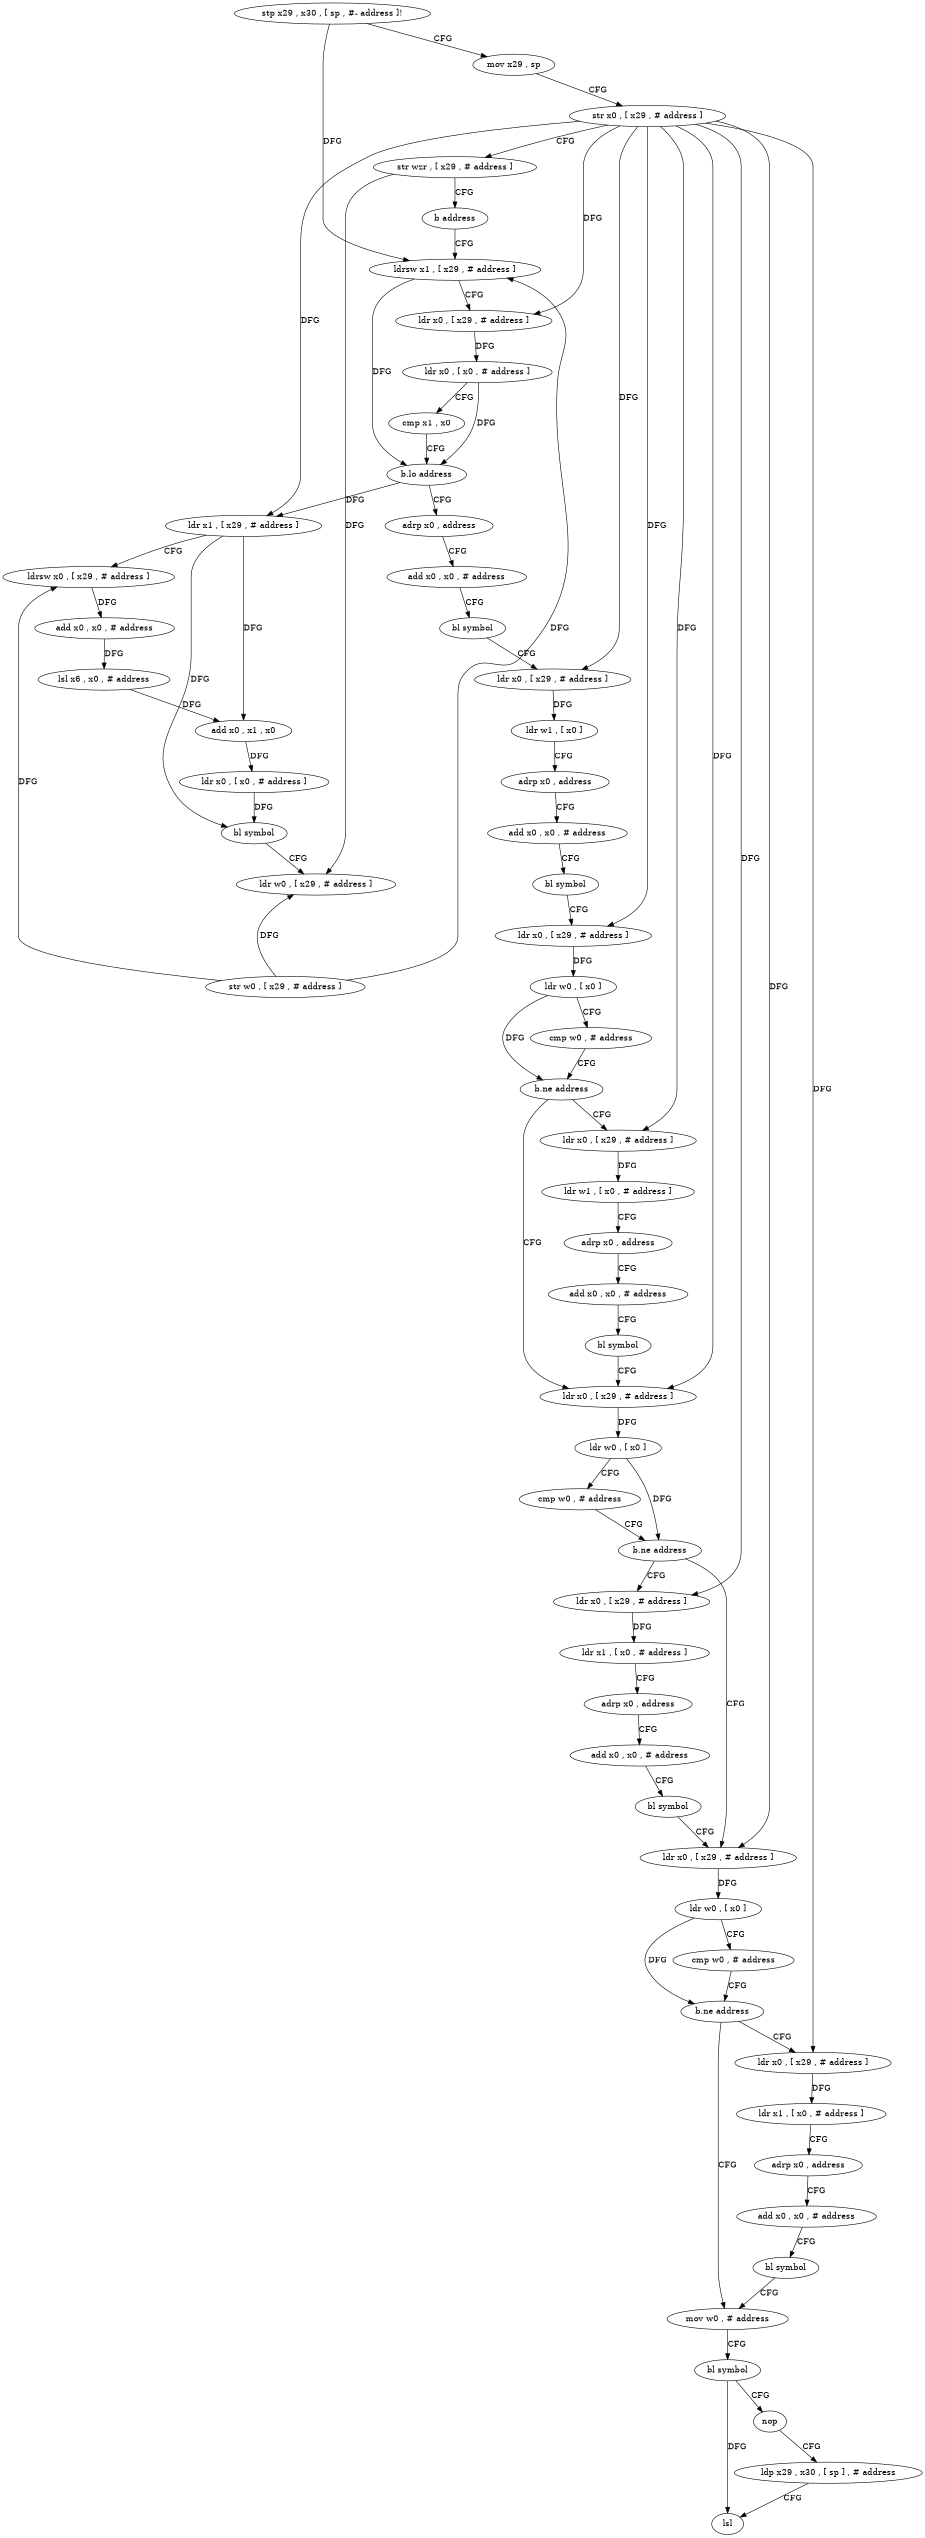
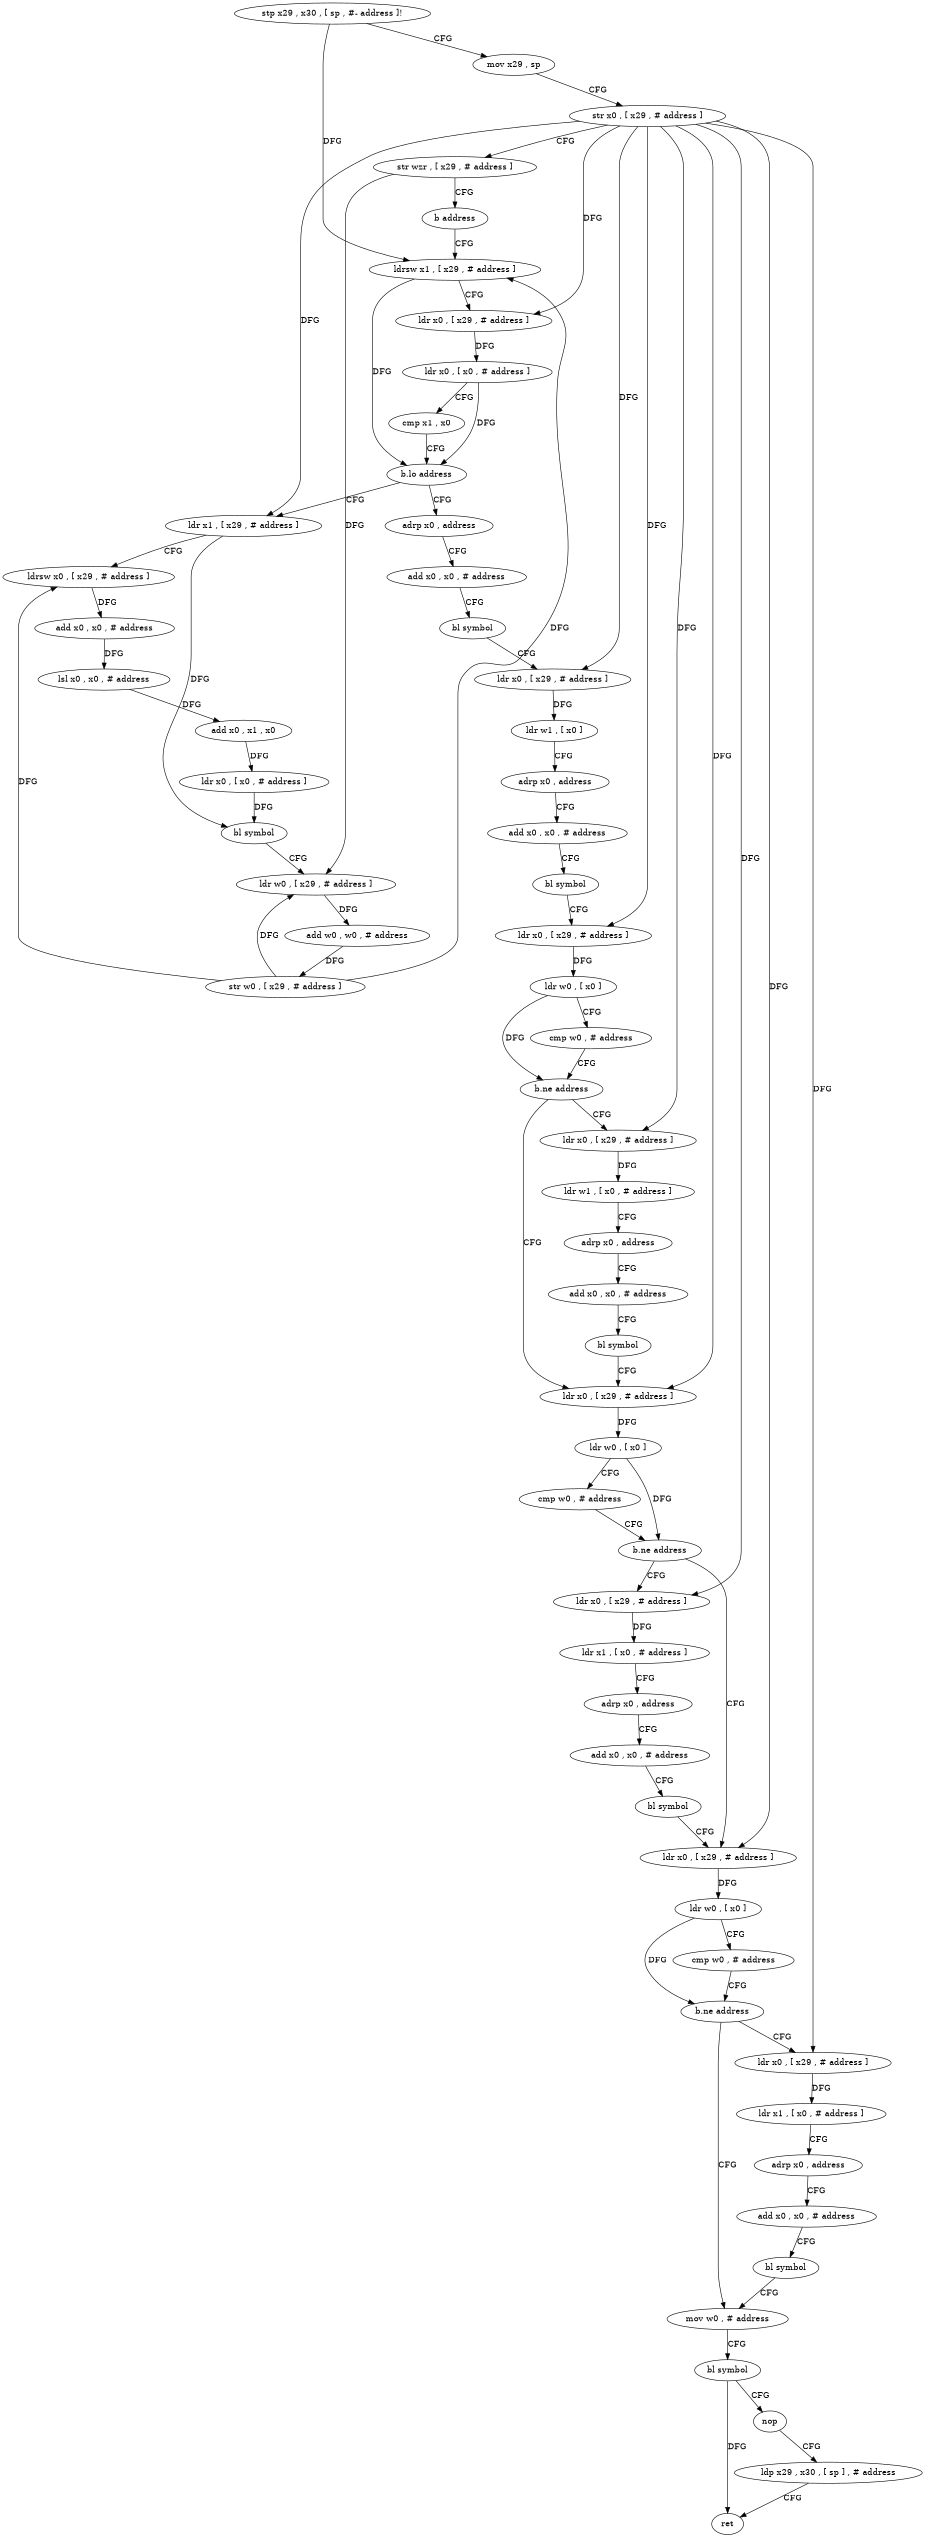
(355, 500) -> (355, 500)
(244, 625) -> none
(104, 680) -> (104, 680)
none -> (357, 936)
(728, 2524) -> (728, 2524)
